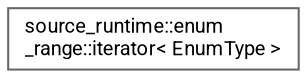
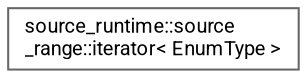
(153, 39) -> (153, 39)
